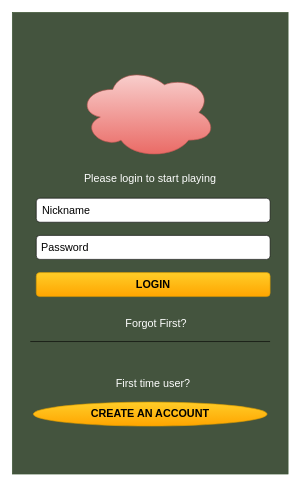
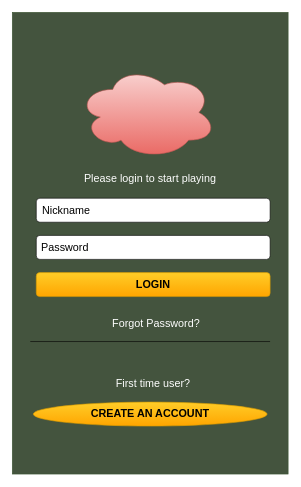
(156, 324) -> (156, 324)
